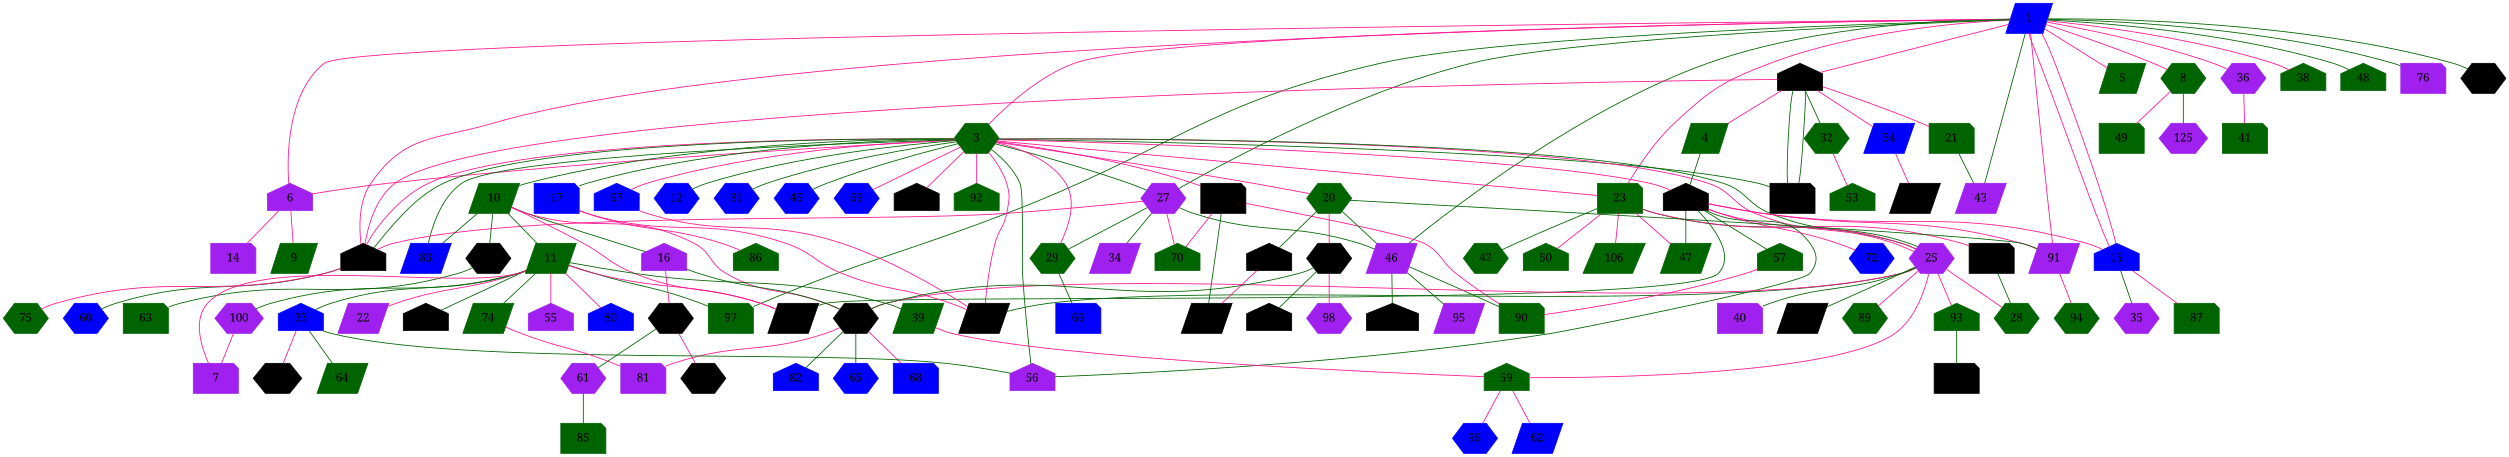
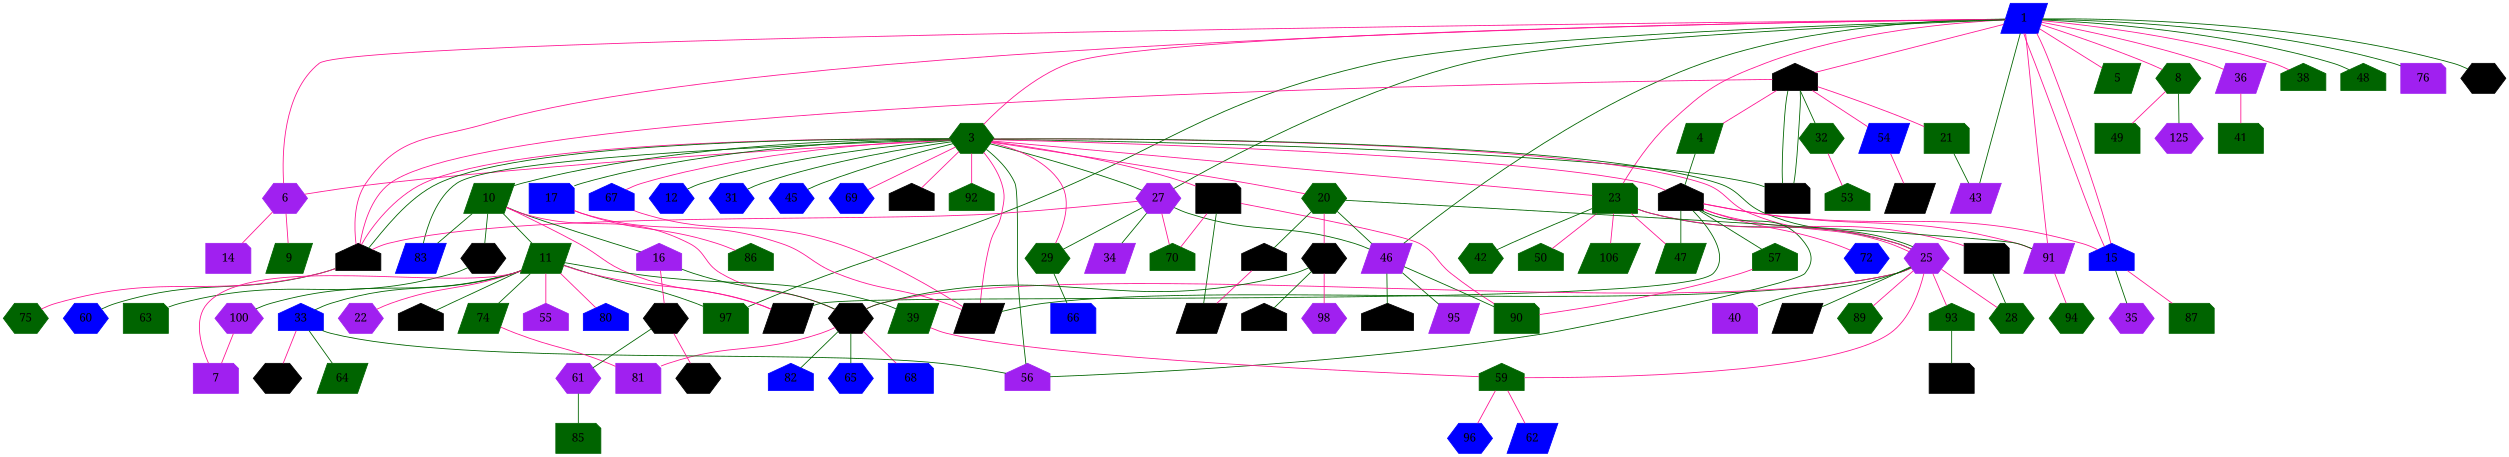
(2243, 78) -> (2241, 78)
(290, 198) -> (285, 198)
(363, 318) -> (361, 318)
